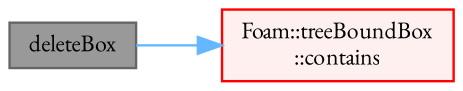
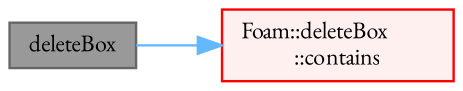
(338, 45) -> (338, 45)
